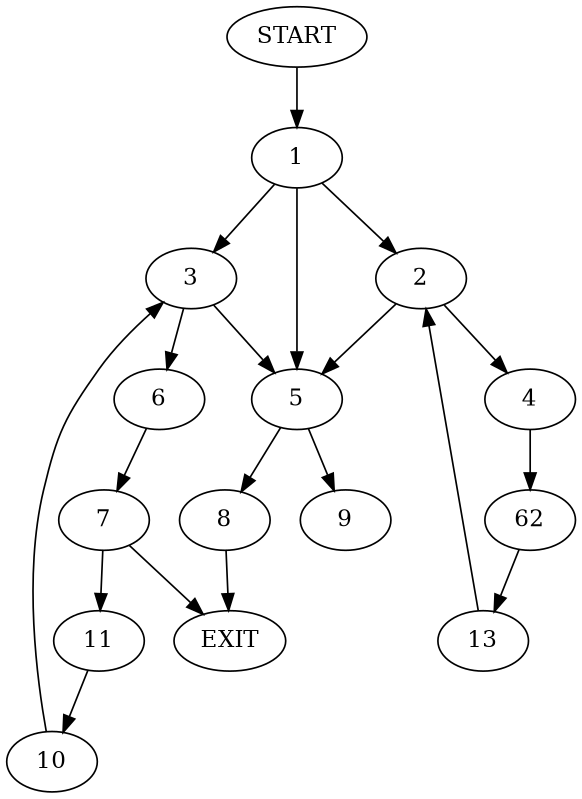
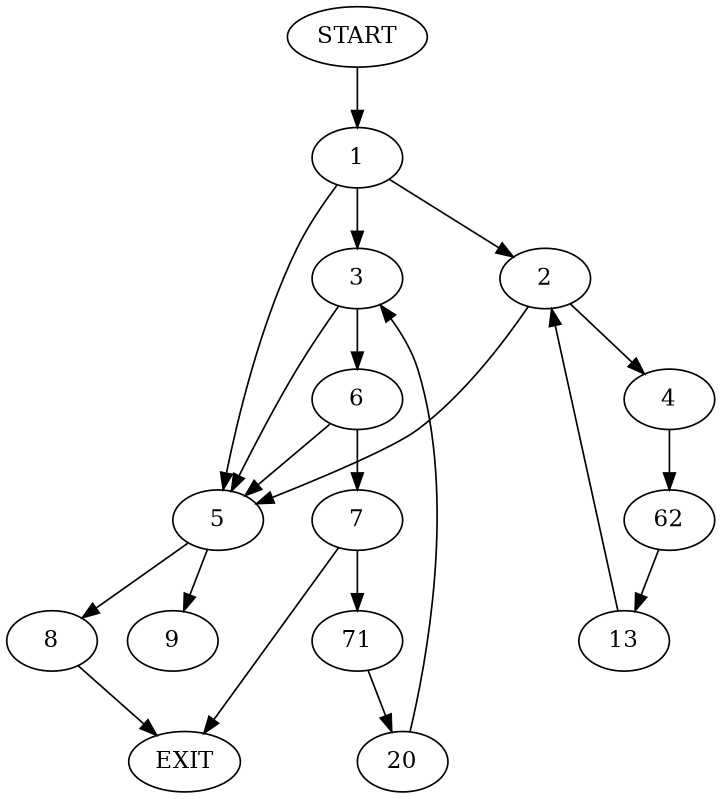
none -> (294, 455)
(99, 641) -> (357, 641)
(52, 762) -> (403, 762)
